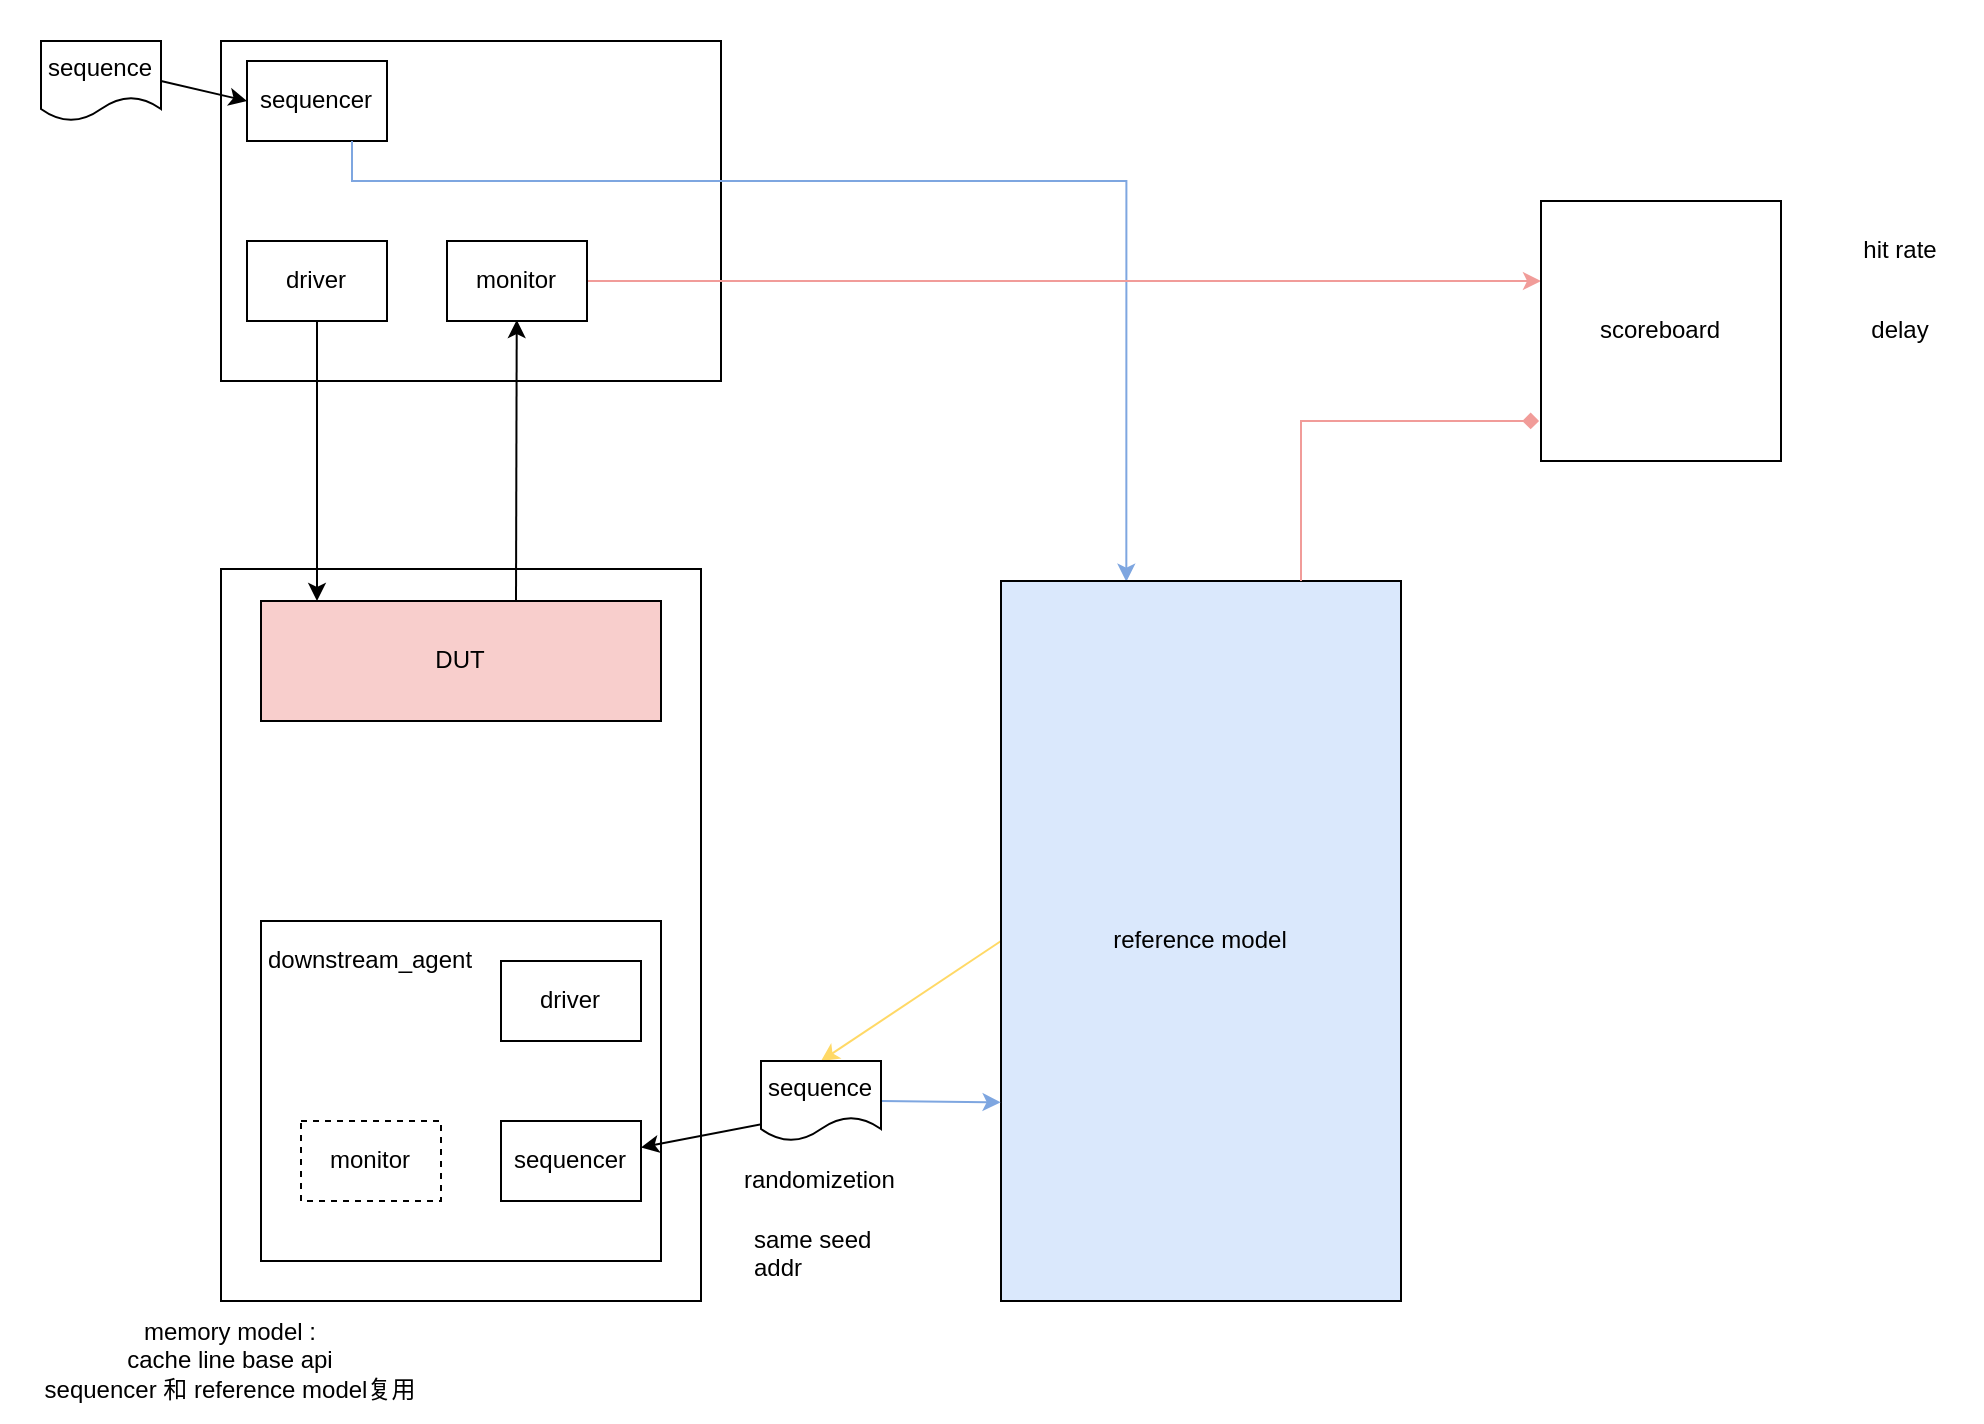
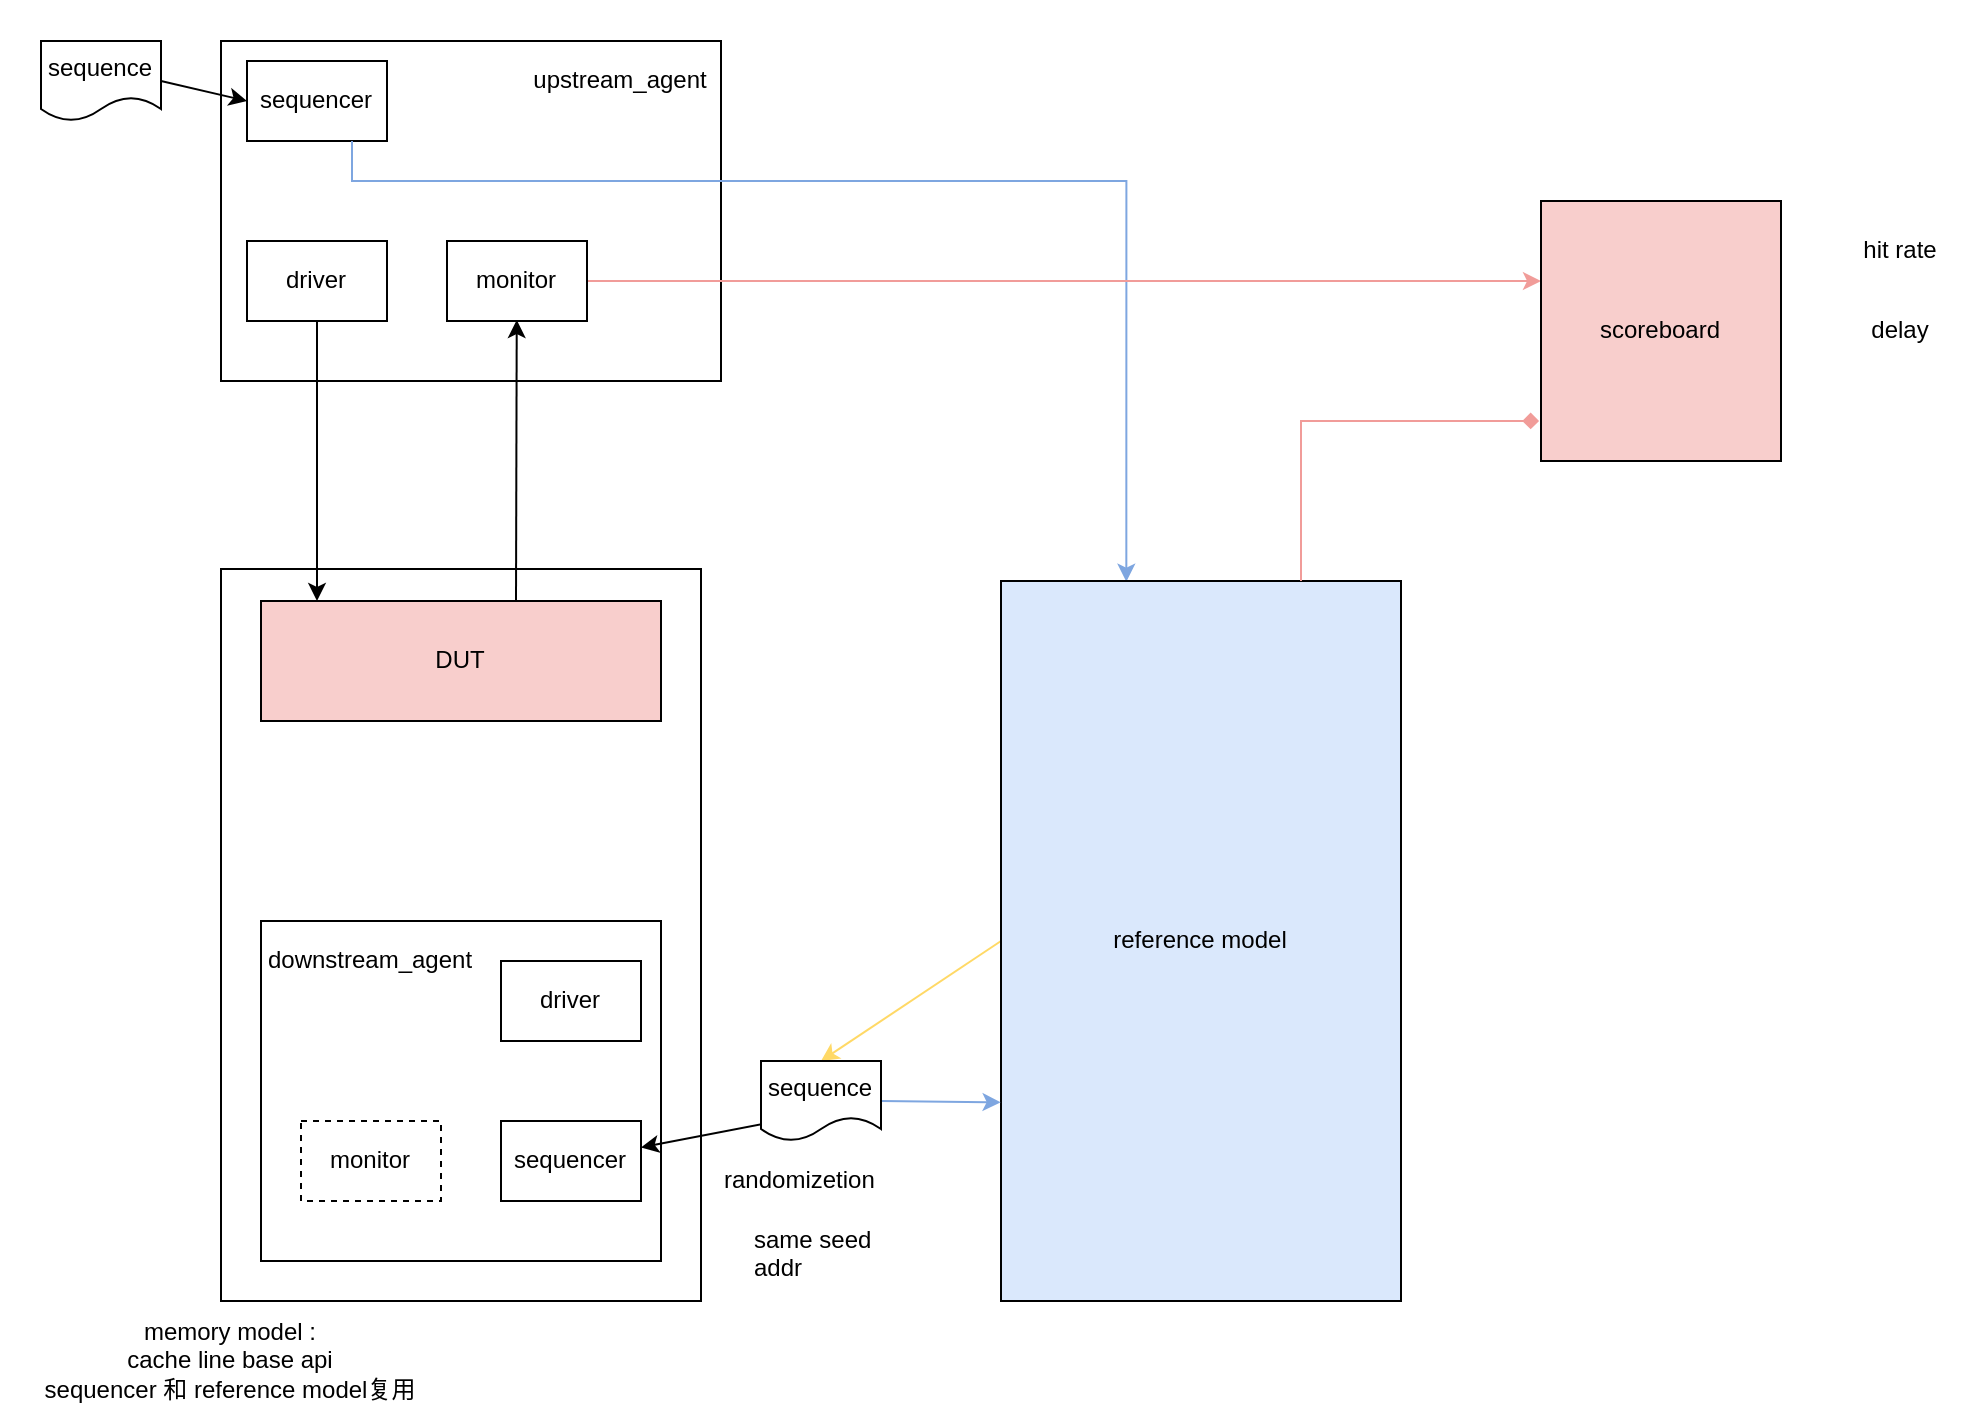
none -> (621, 81)
(1661, 331) -> (1661, 331)
(831, 1181) -> (811, 1181)
